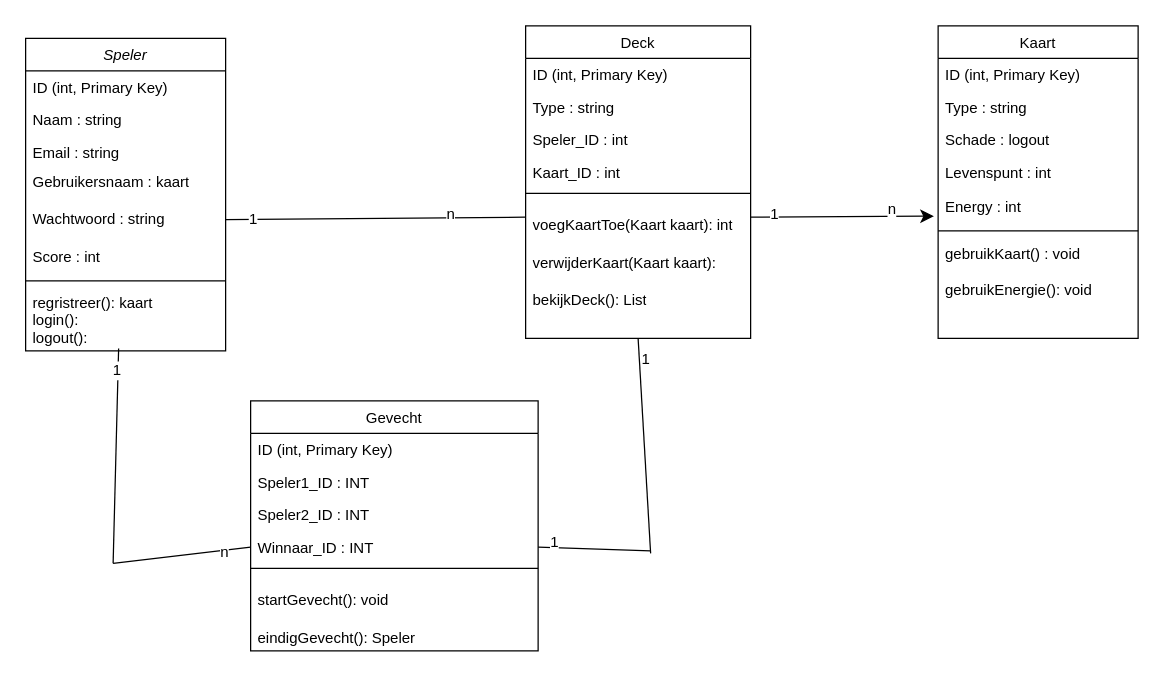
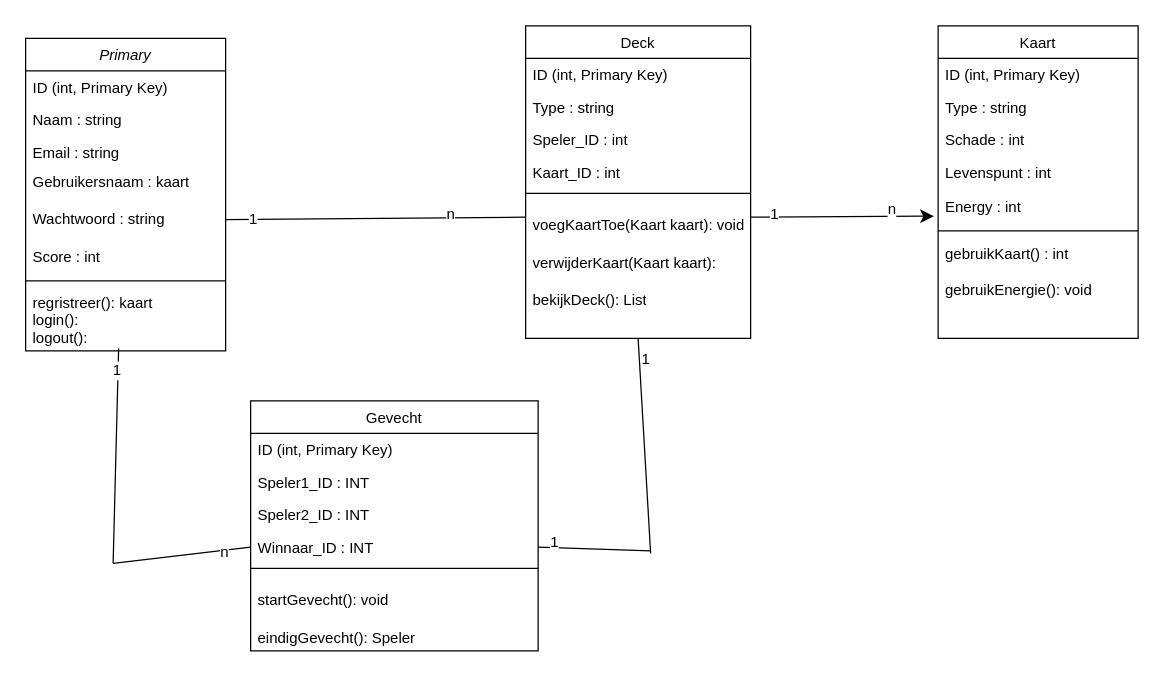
(125, 55) -> (125, 55)
(1000, 140) -> (988, 140)
(639, 217) -> (639, 217)
(1024, 254) -> (1020, 254)
